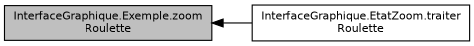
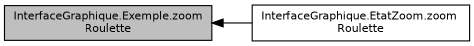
(361, 23) -> (361, 23)
